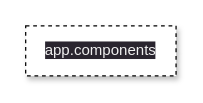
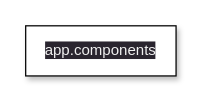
(101, 51) -> (101, 51)
